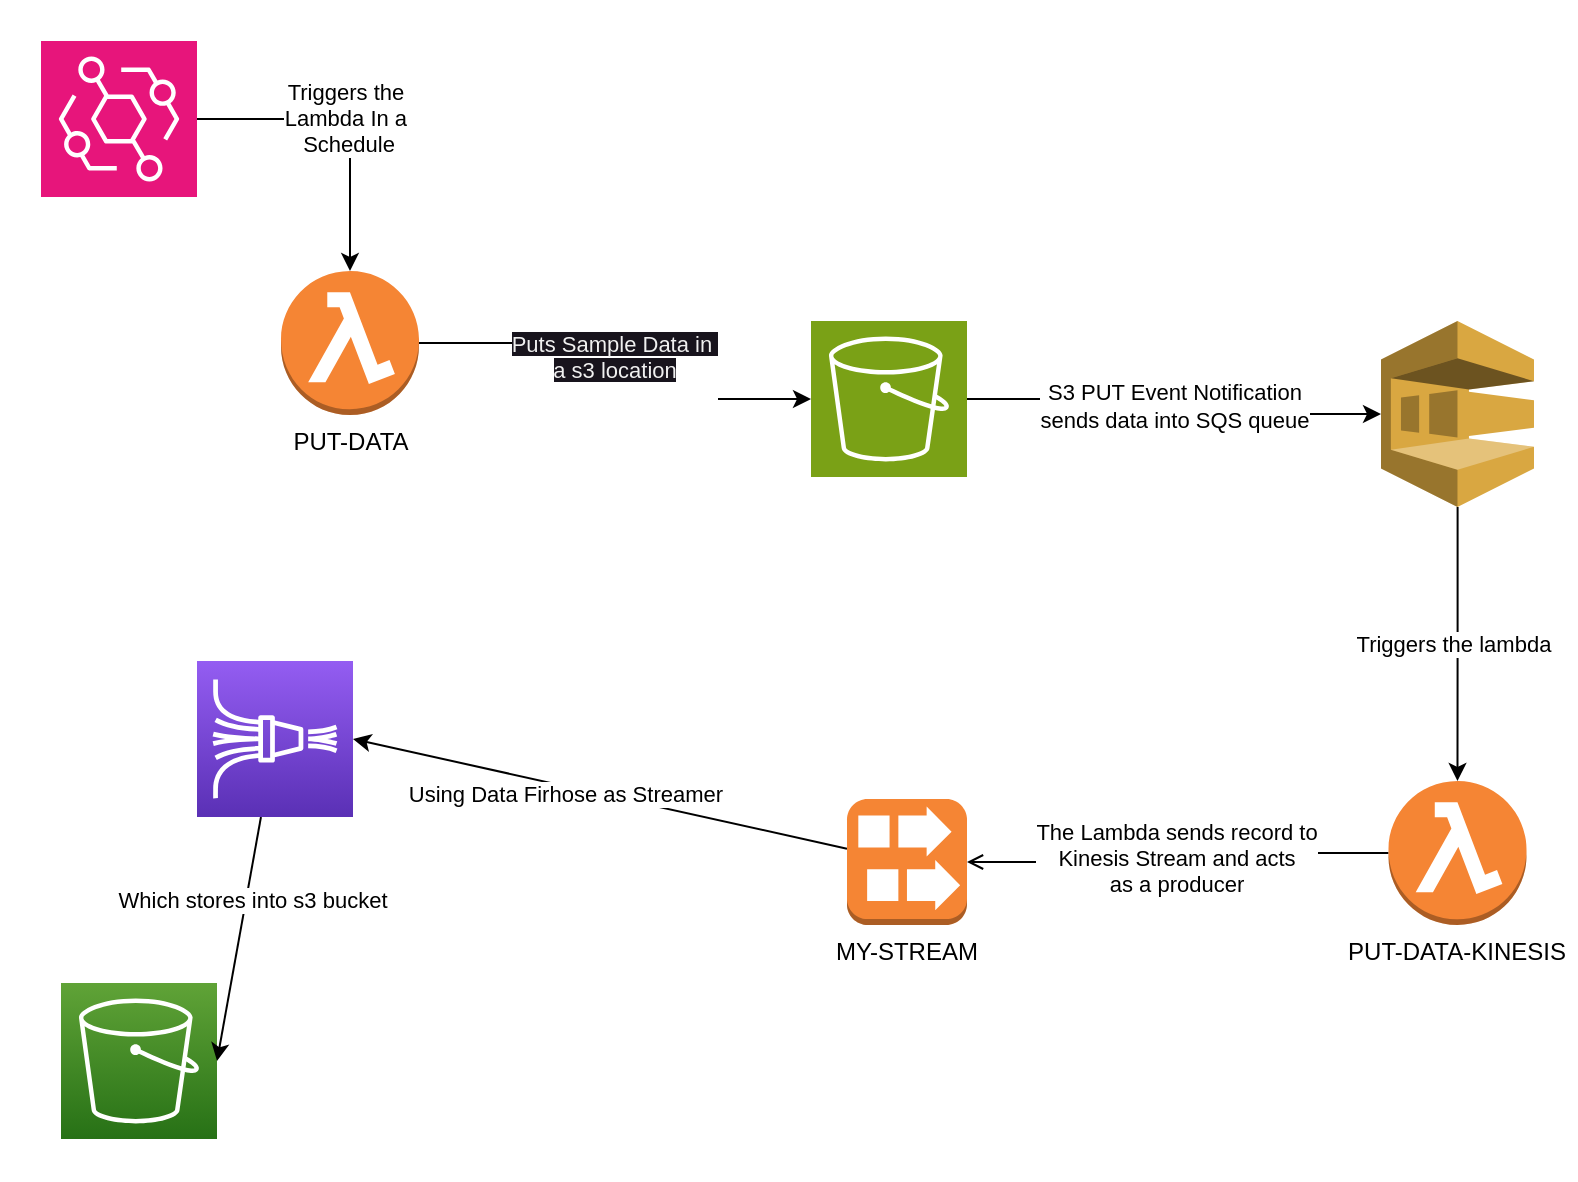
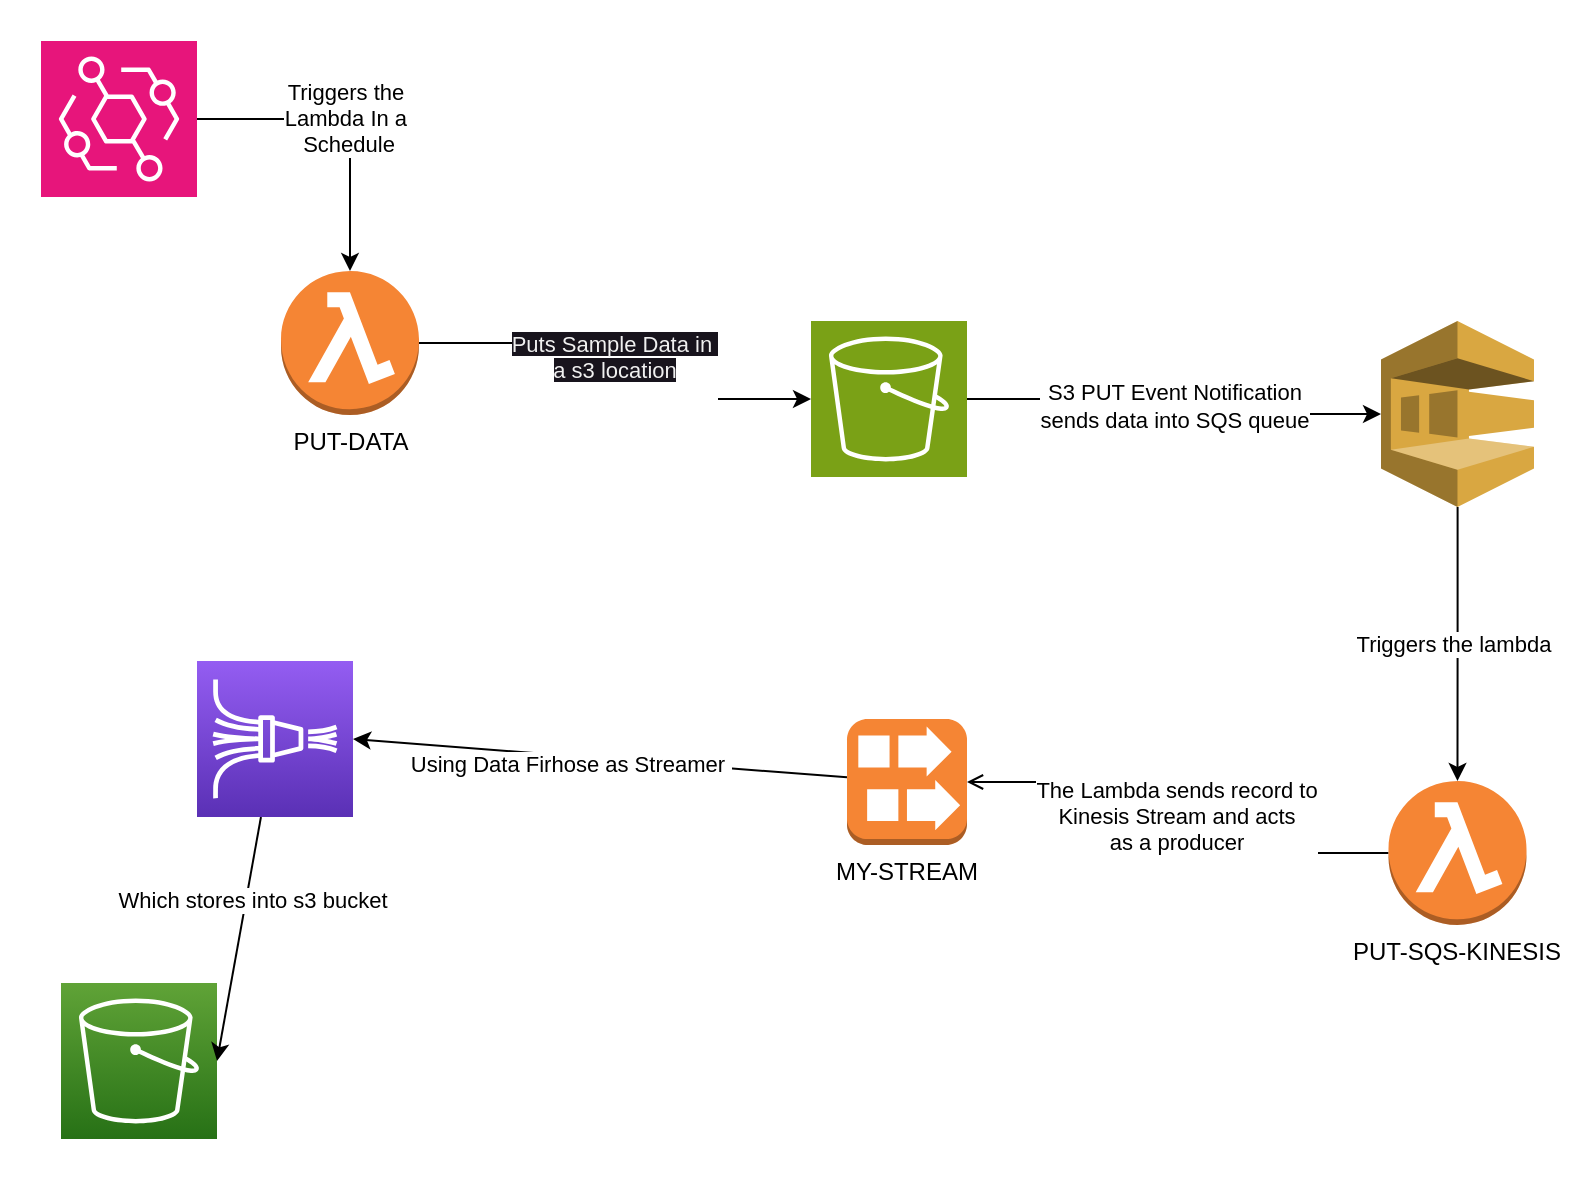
(907, 862) -> (907, 782)
(1458, 953) -> (1458, 953)
